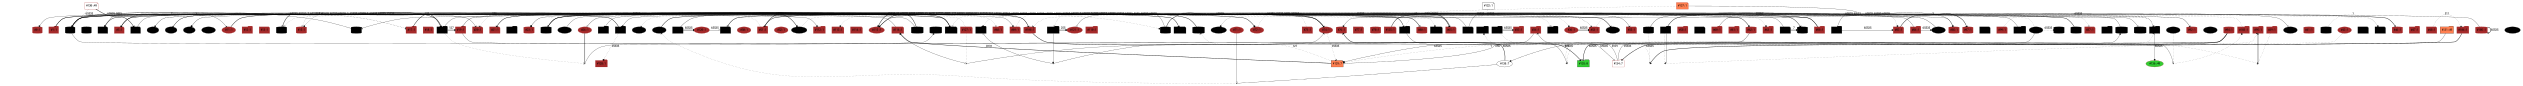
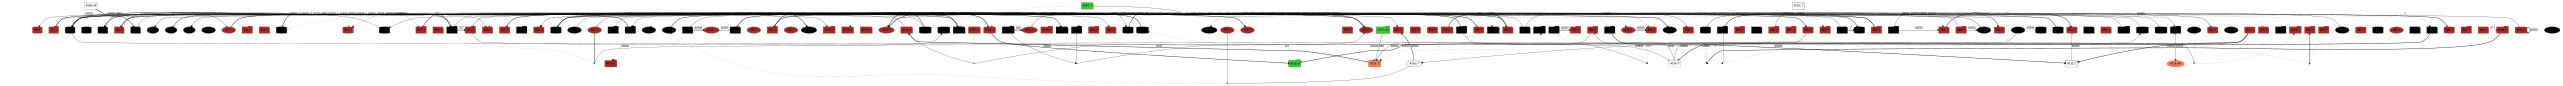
(1682, 6) -> (1087, 6)
(2447, 30) -> (1383, 30)
none -> (2072, 64)
(2155, 64) -> (2176, 64)
